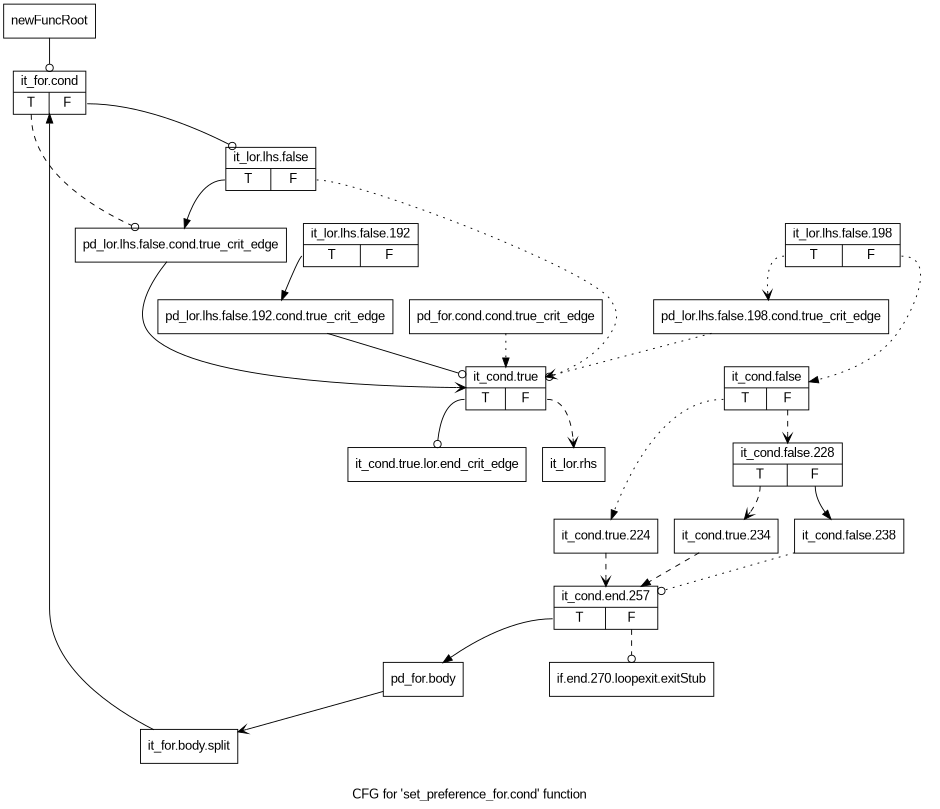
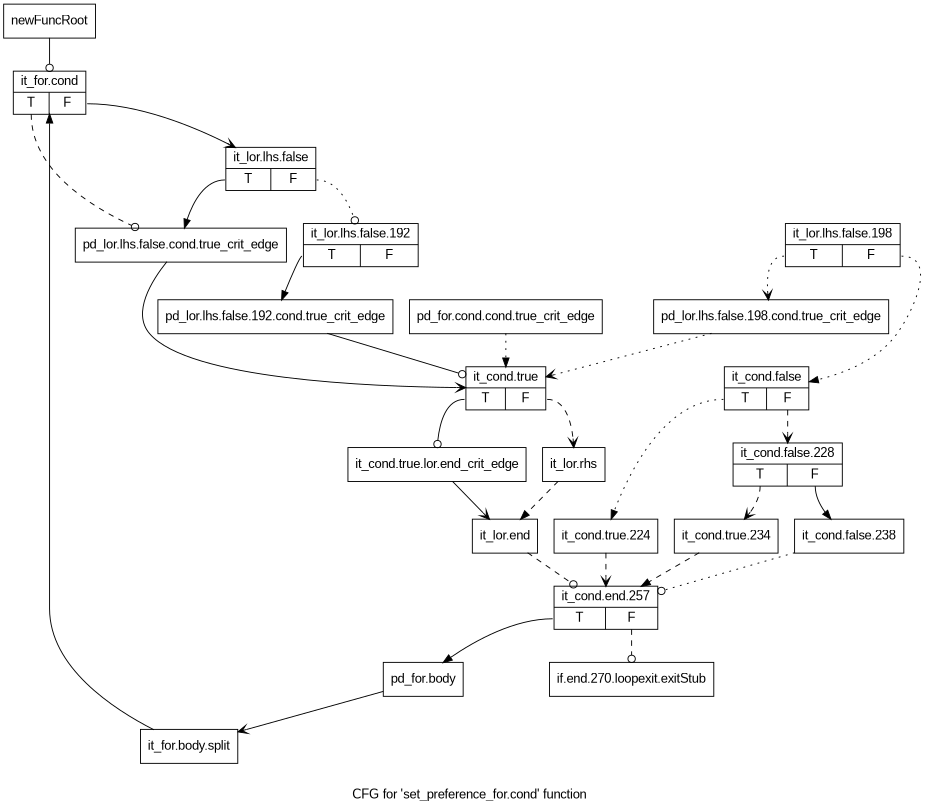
(160, 116) -> (160, 116)
(519, 248) -> (340, 193)
none -> (505, 536)
